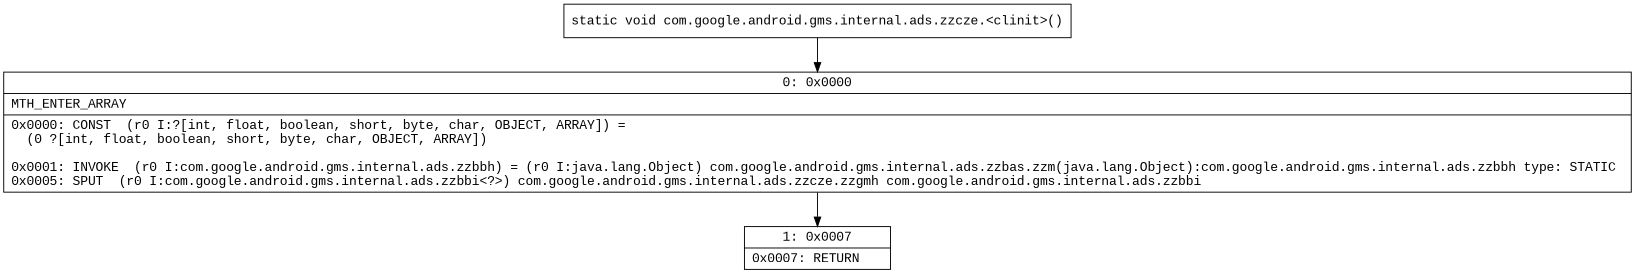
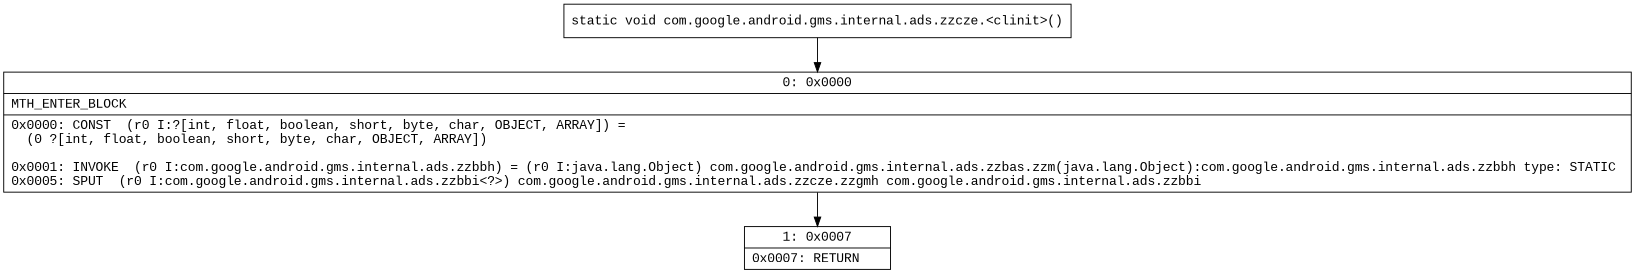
(69, 104) -> (69, 104)
